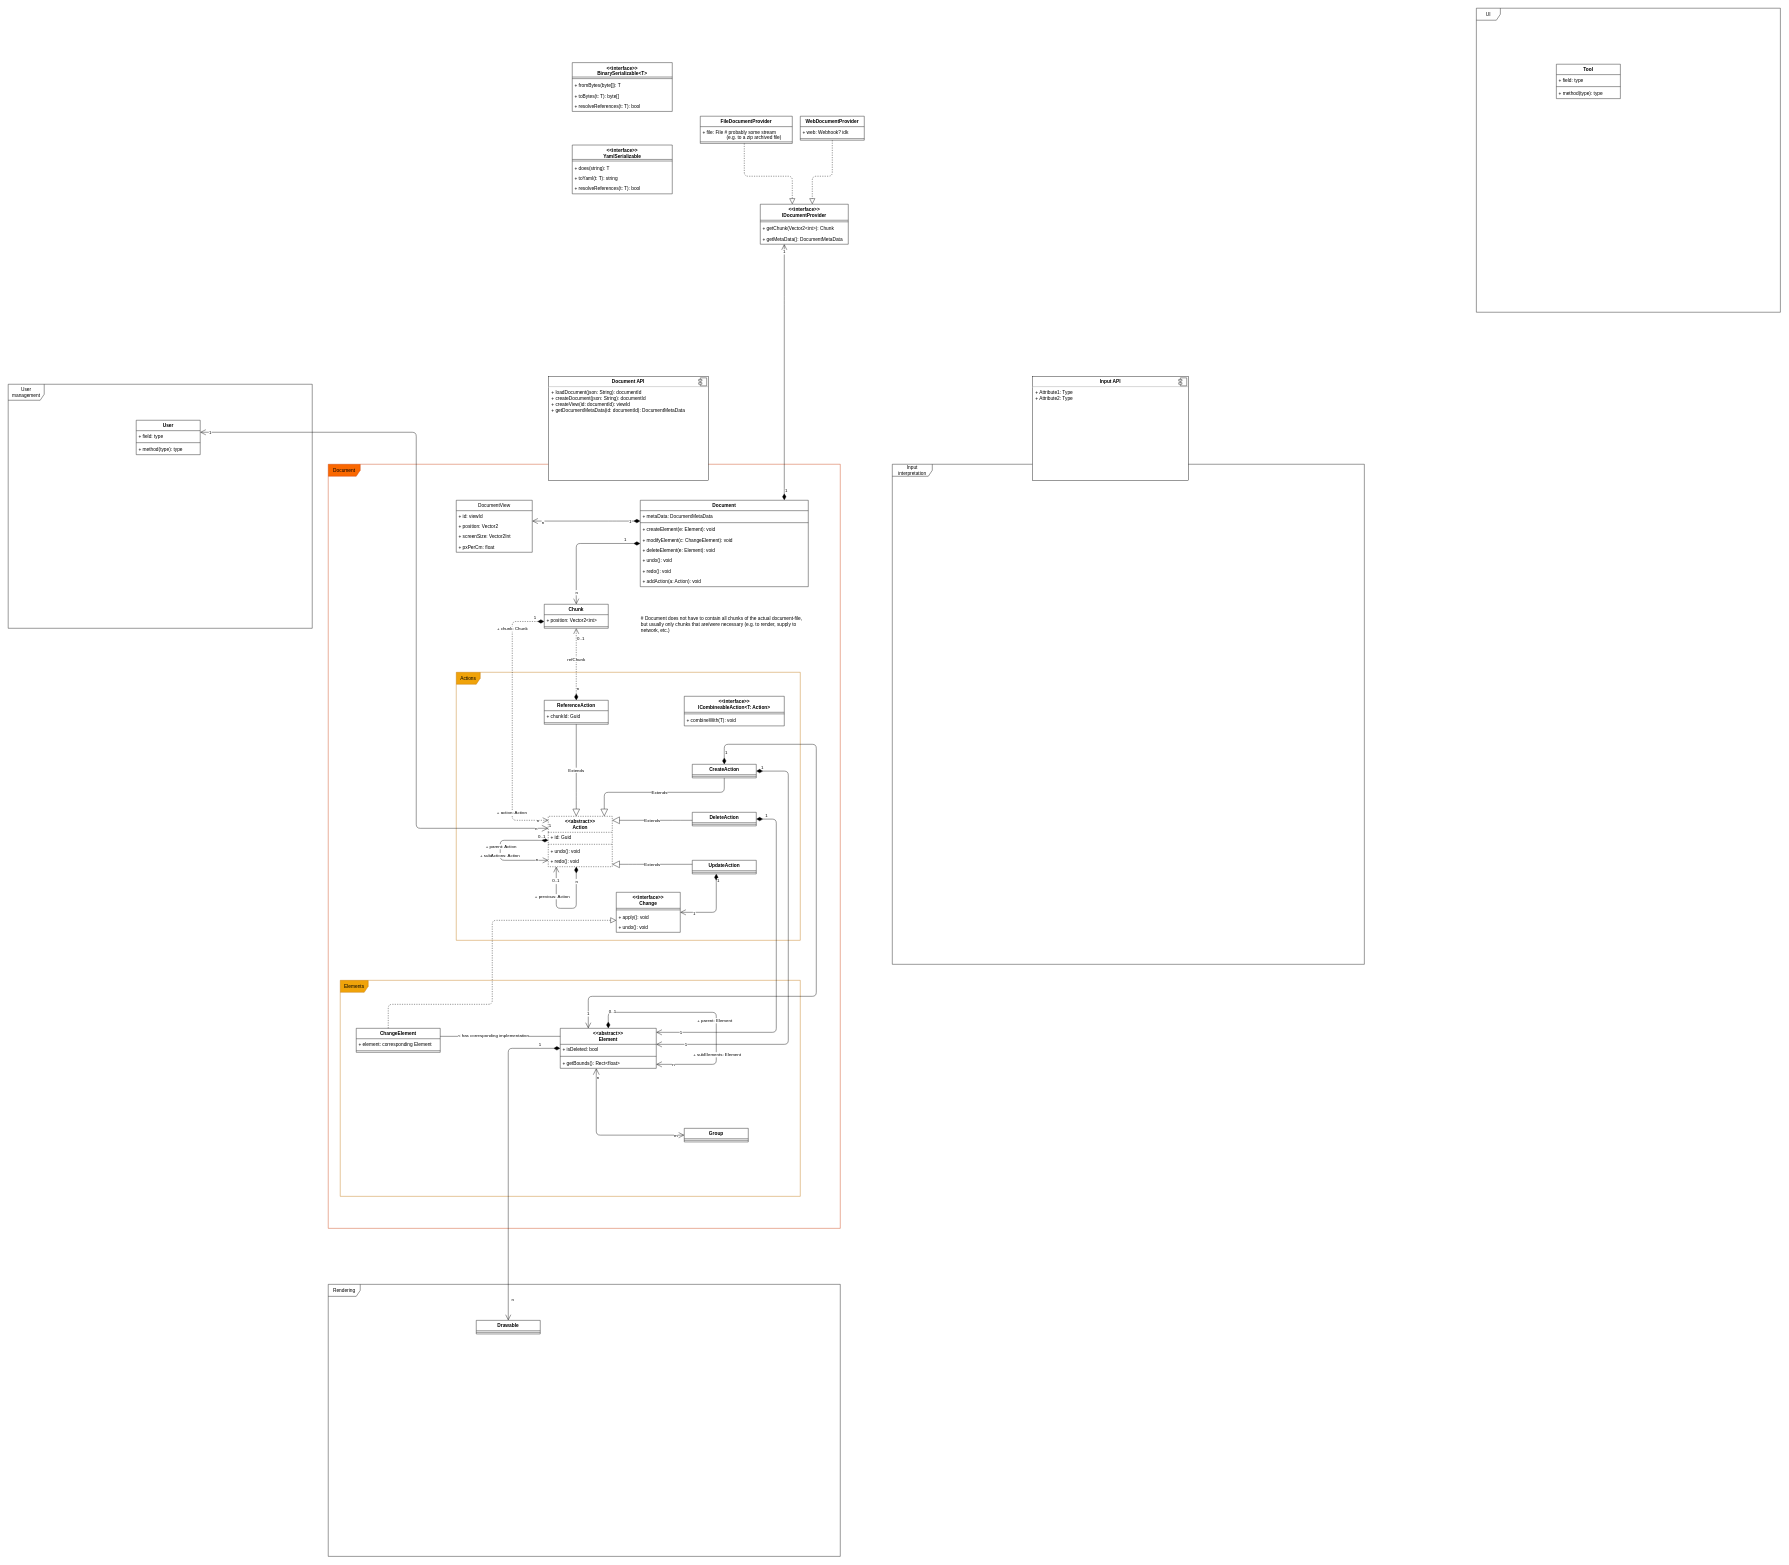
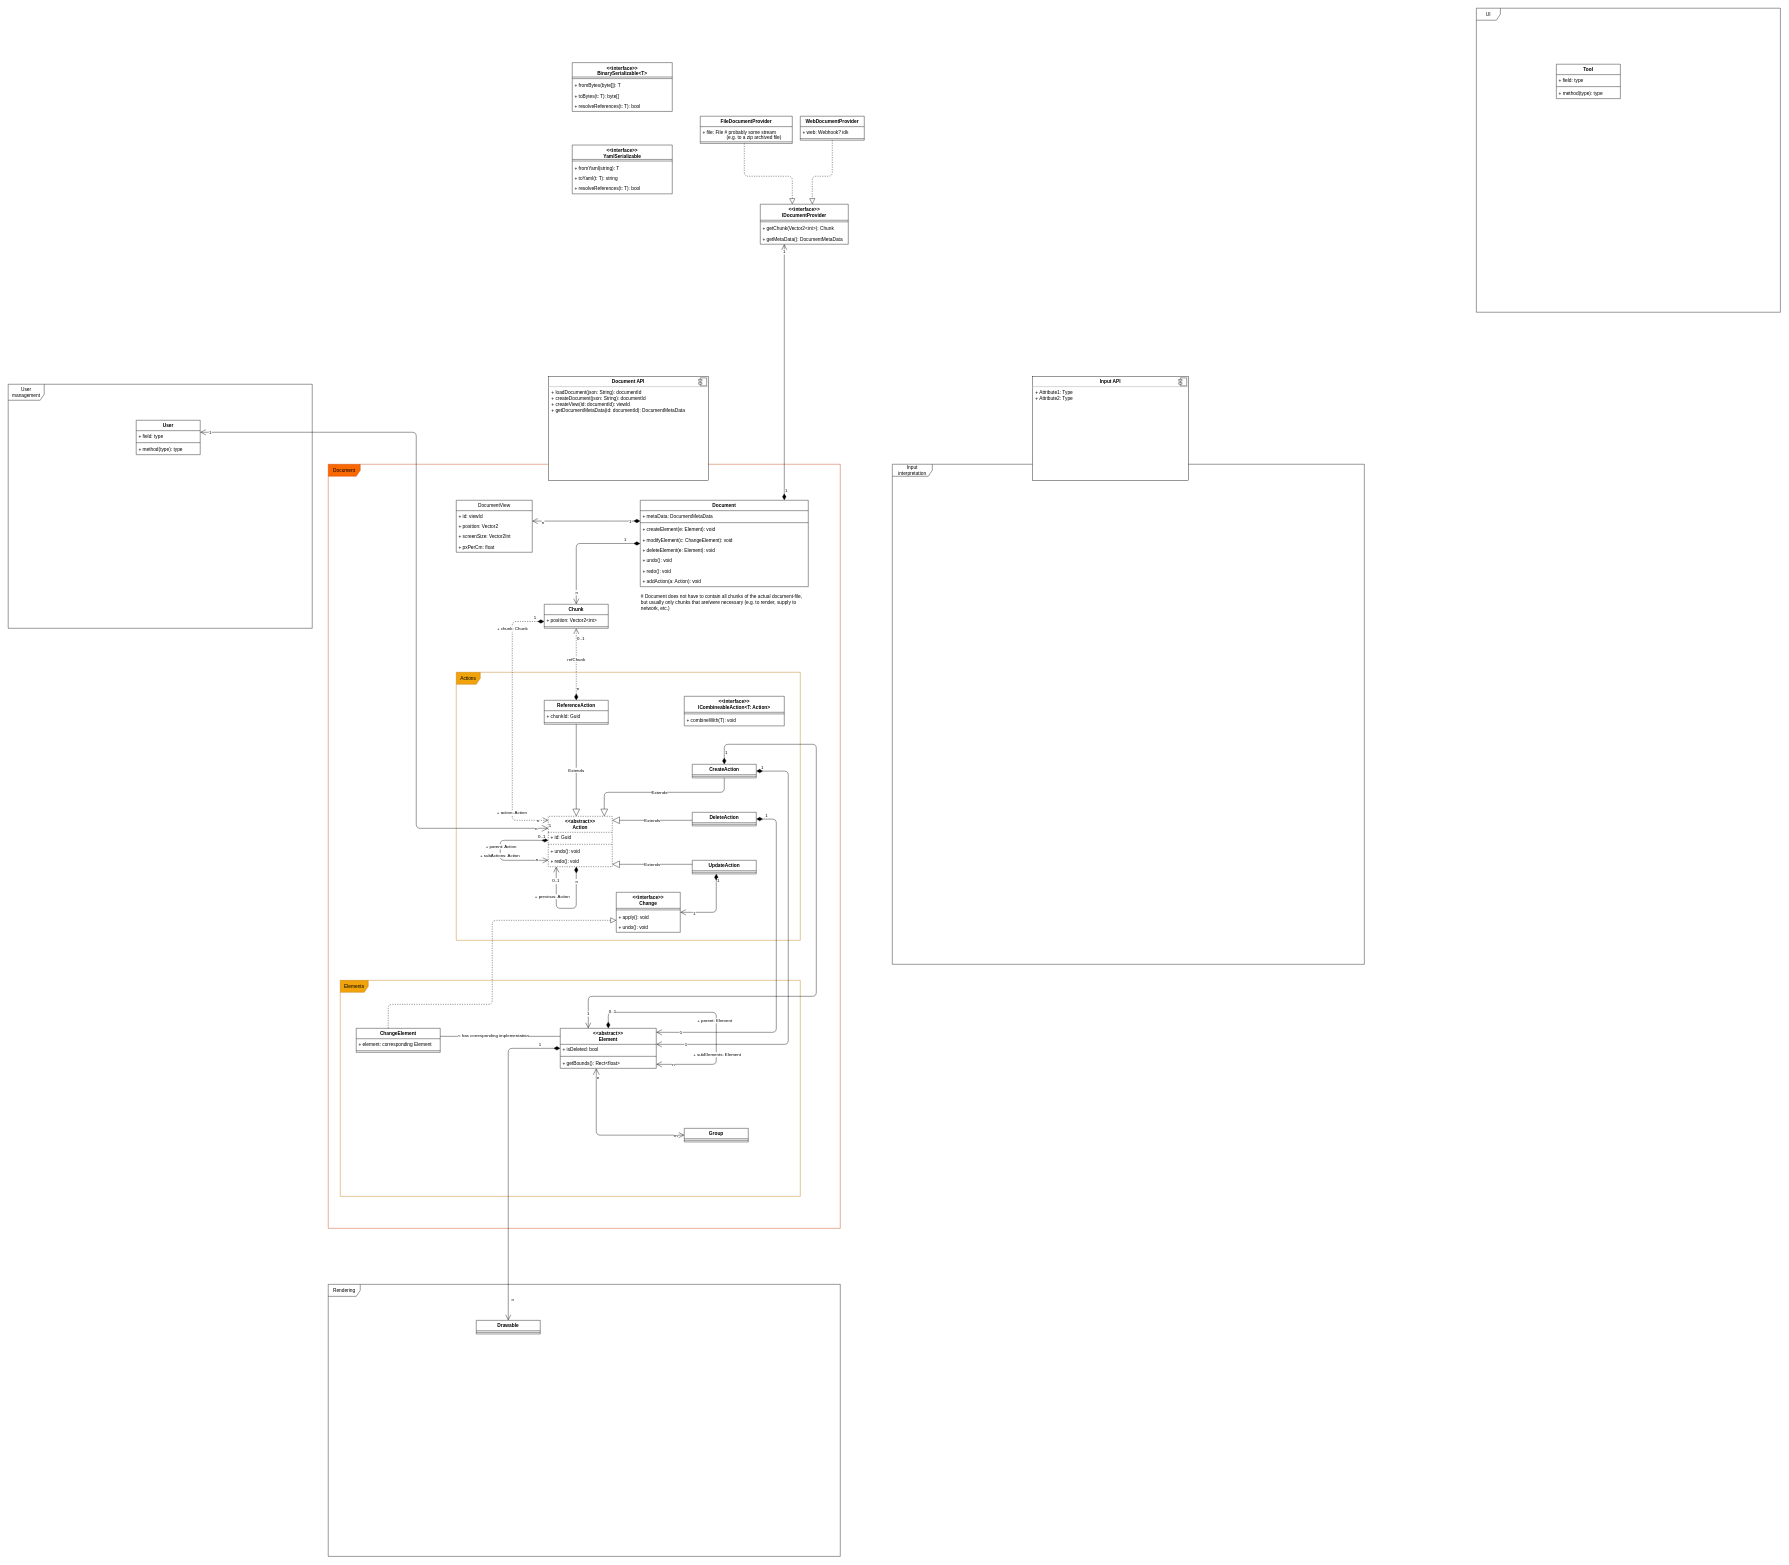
(595, 168) -> (600, 168)
(724, 624) -> (724, 602)
